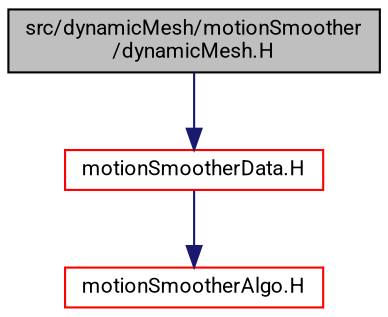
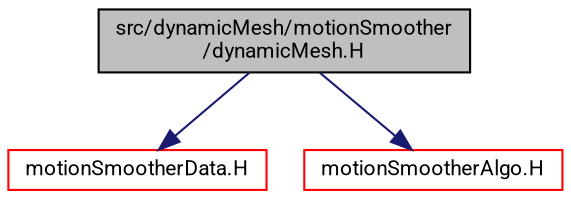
(194, 218) -> (357, 104)
